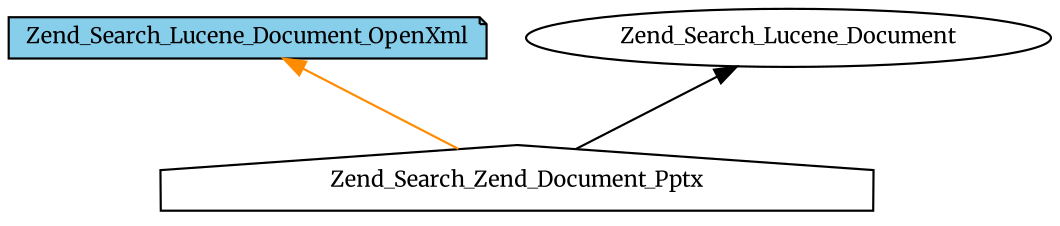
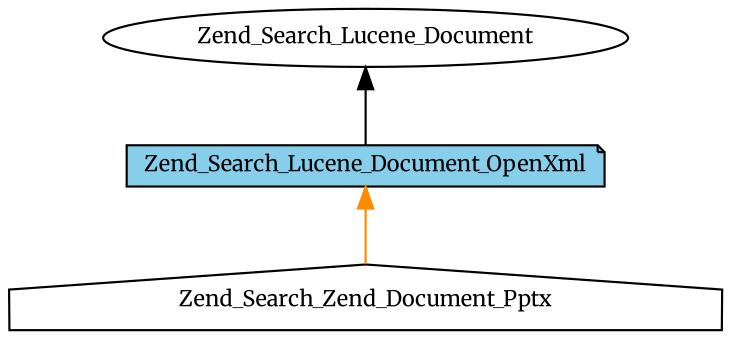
(646, 113) -> (366, 117)
